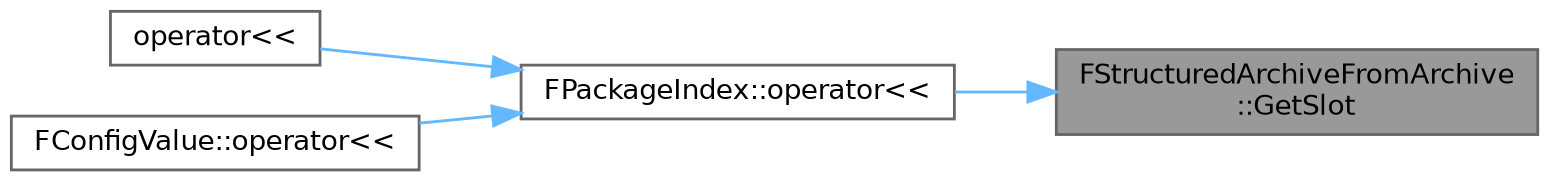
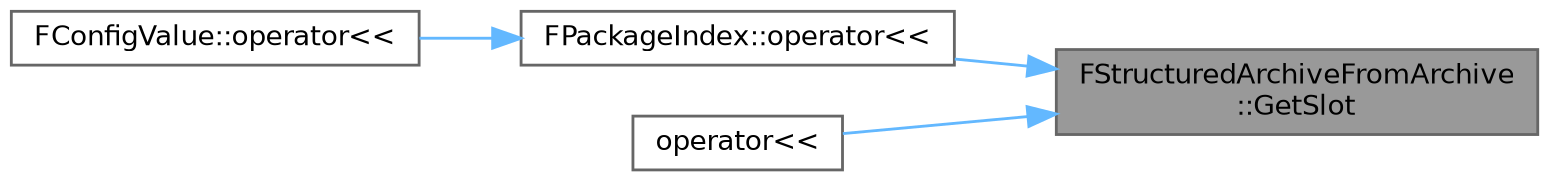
(406, 58) -> (935, 125)
